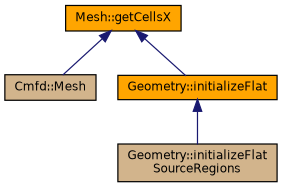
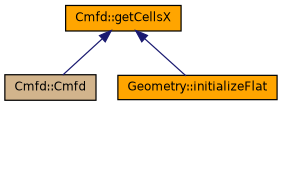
(123, 18) -> (123, 18)
(50, 88) -> (50, 88)
(197, 163) -> none
